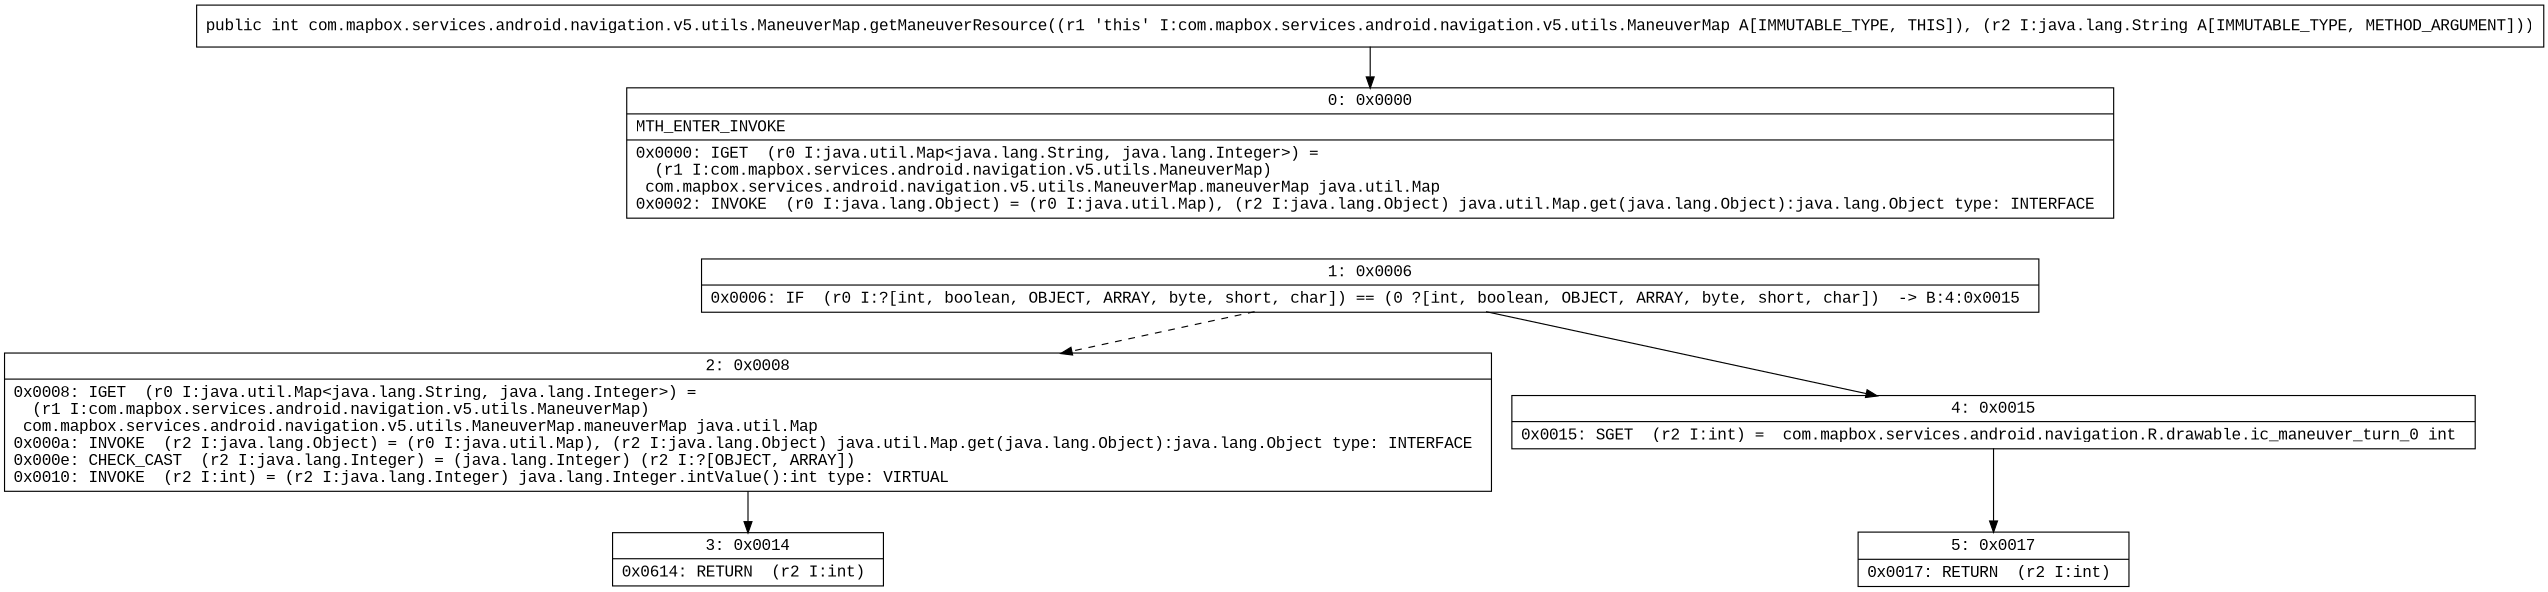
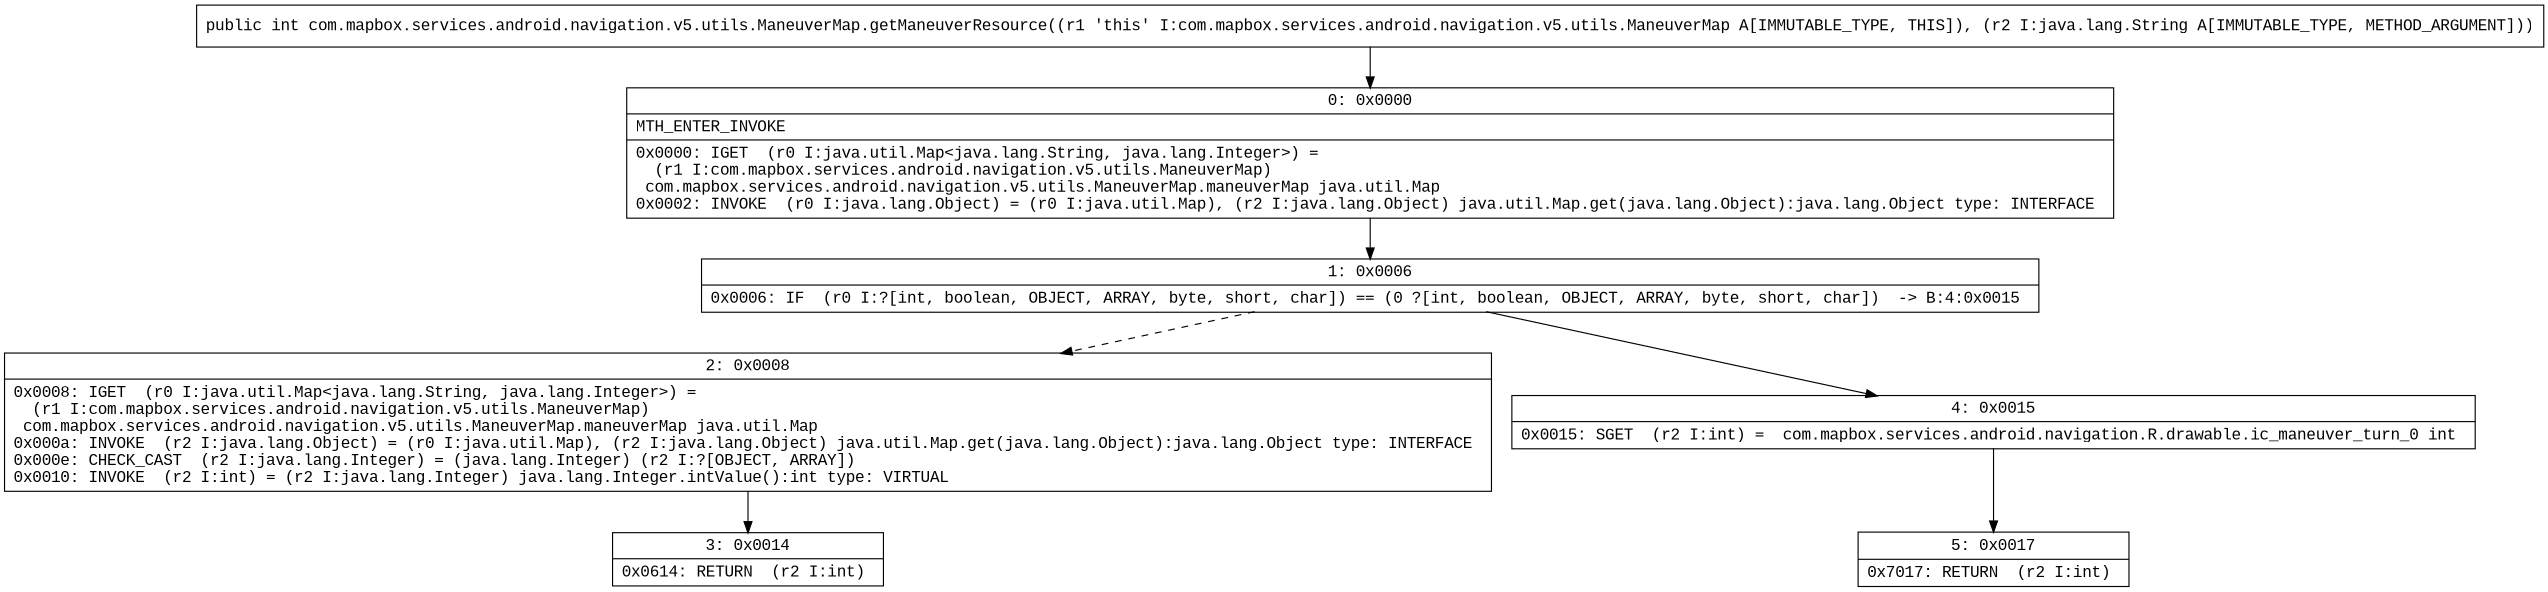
none -> (1370, 233)
(1994, 572) -> (1994, 572)
